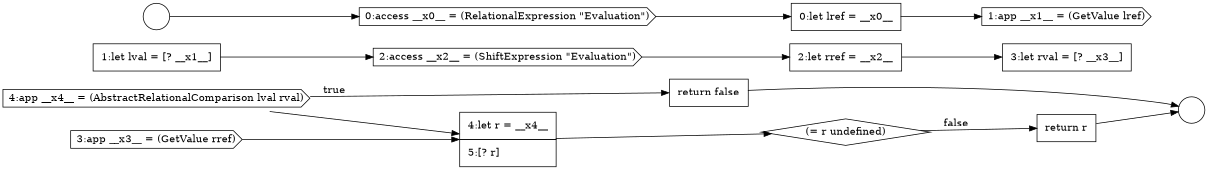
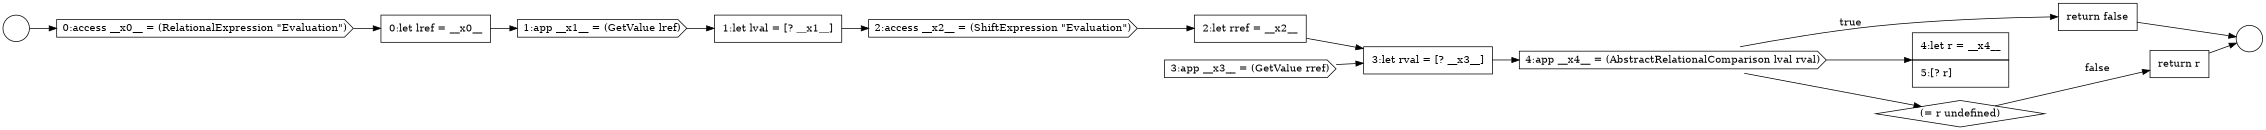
none -> (697, 28)
none -> (1502, 60)
(660, 136) -> (1829, 89)
(347, 139) -> (1346, 64)
